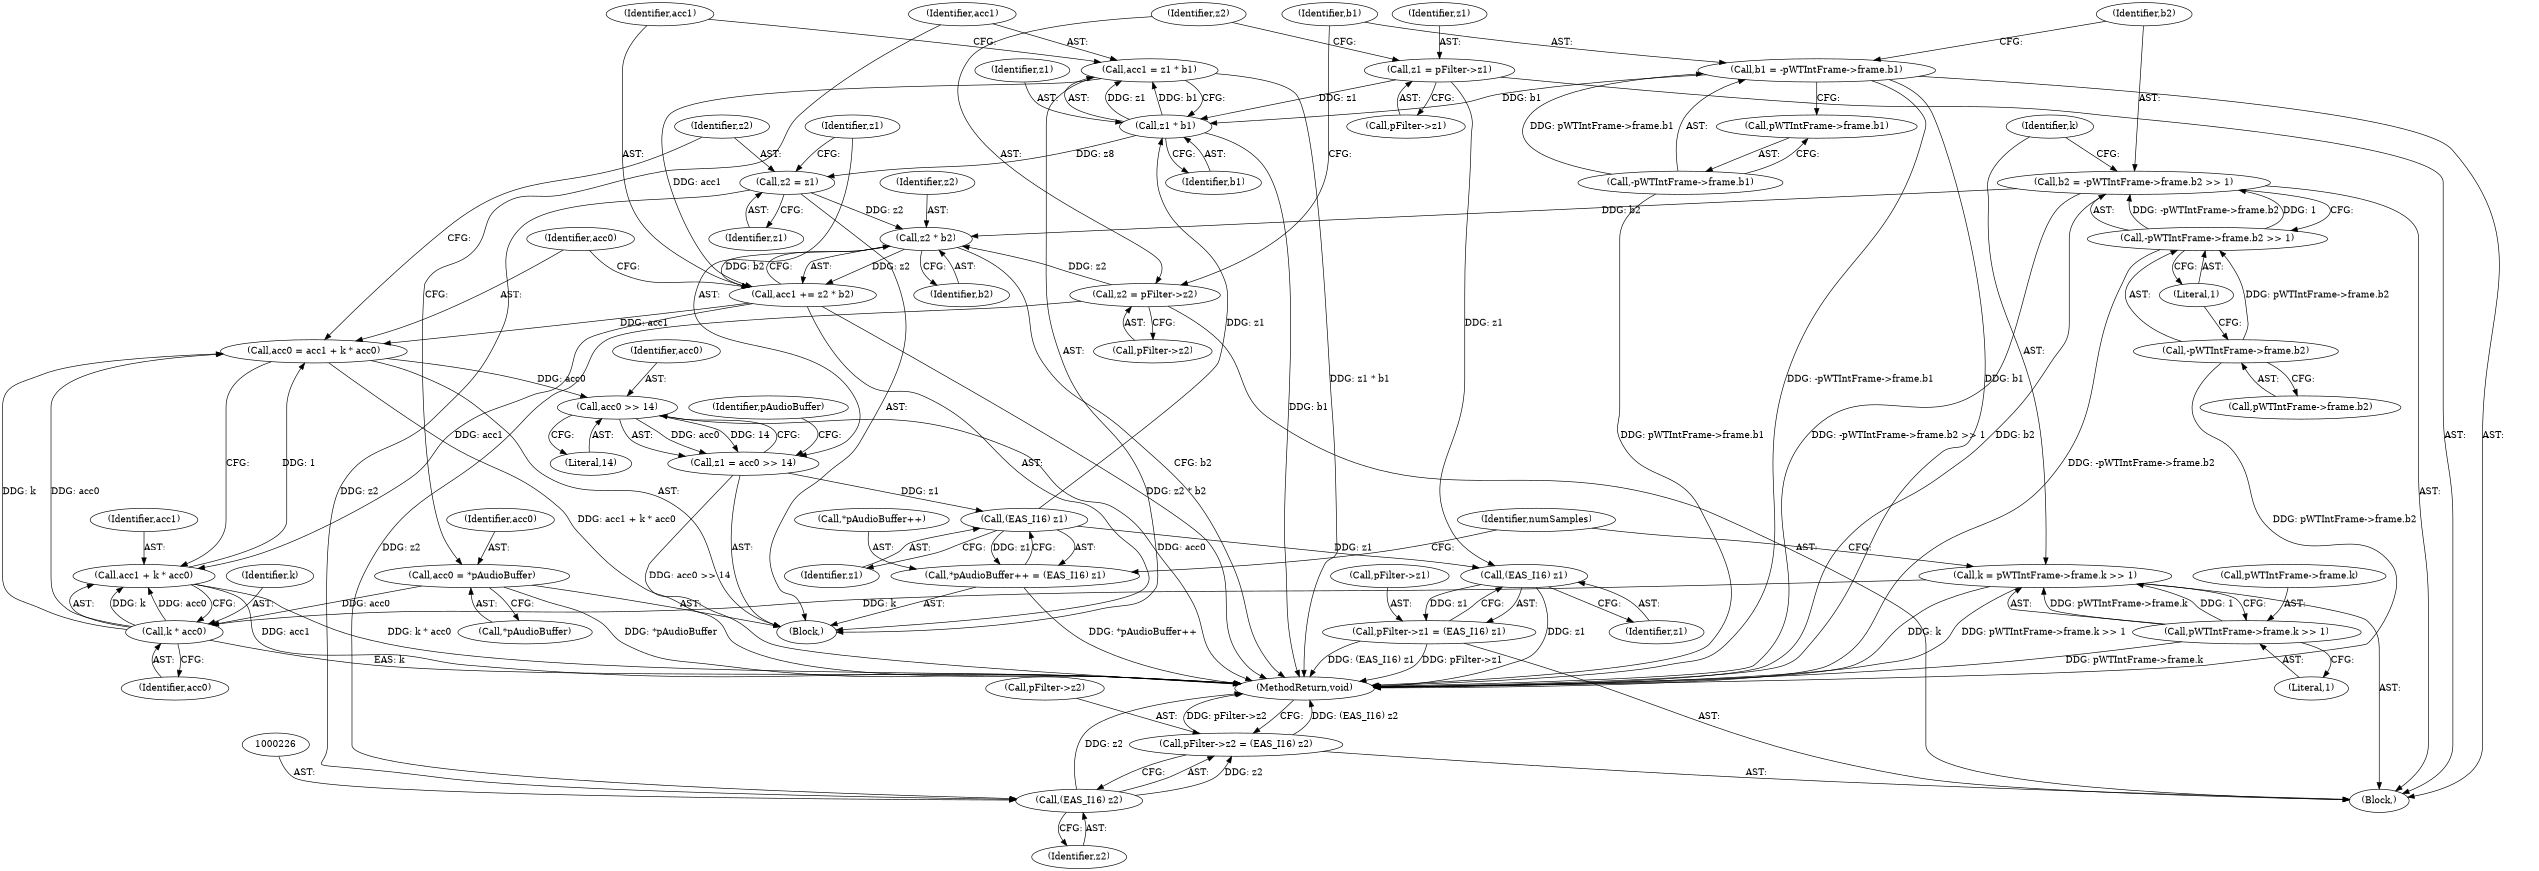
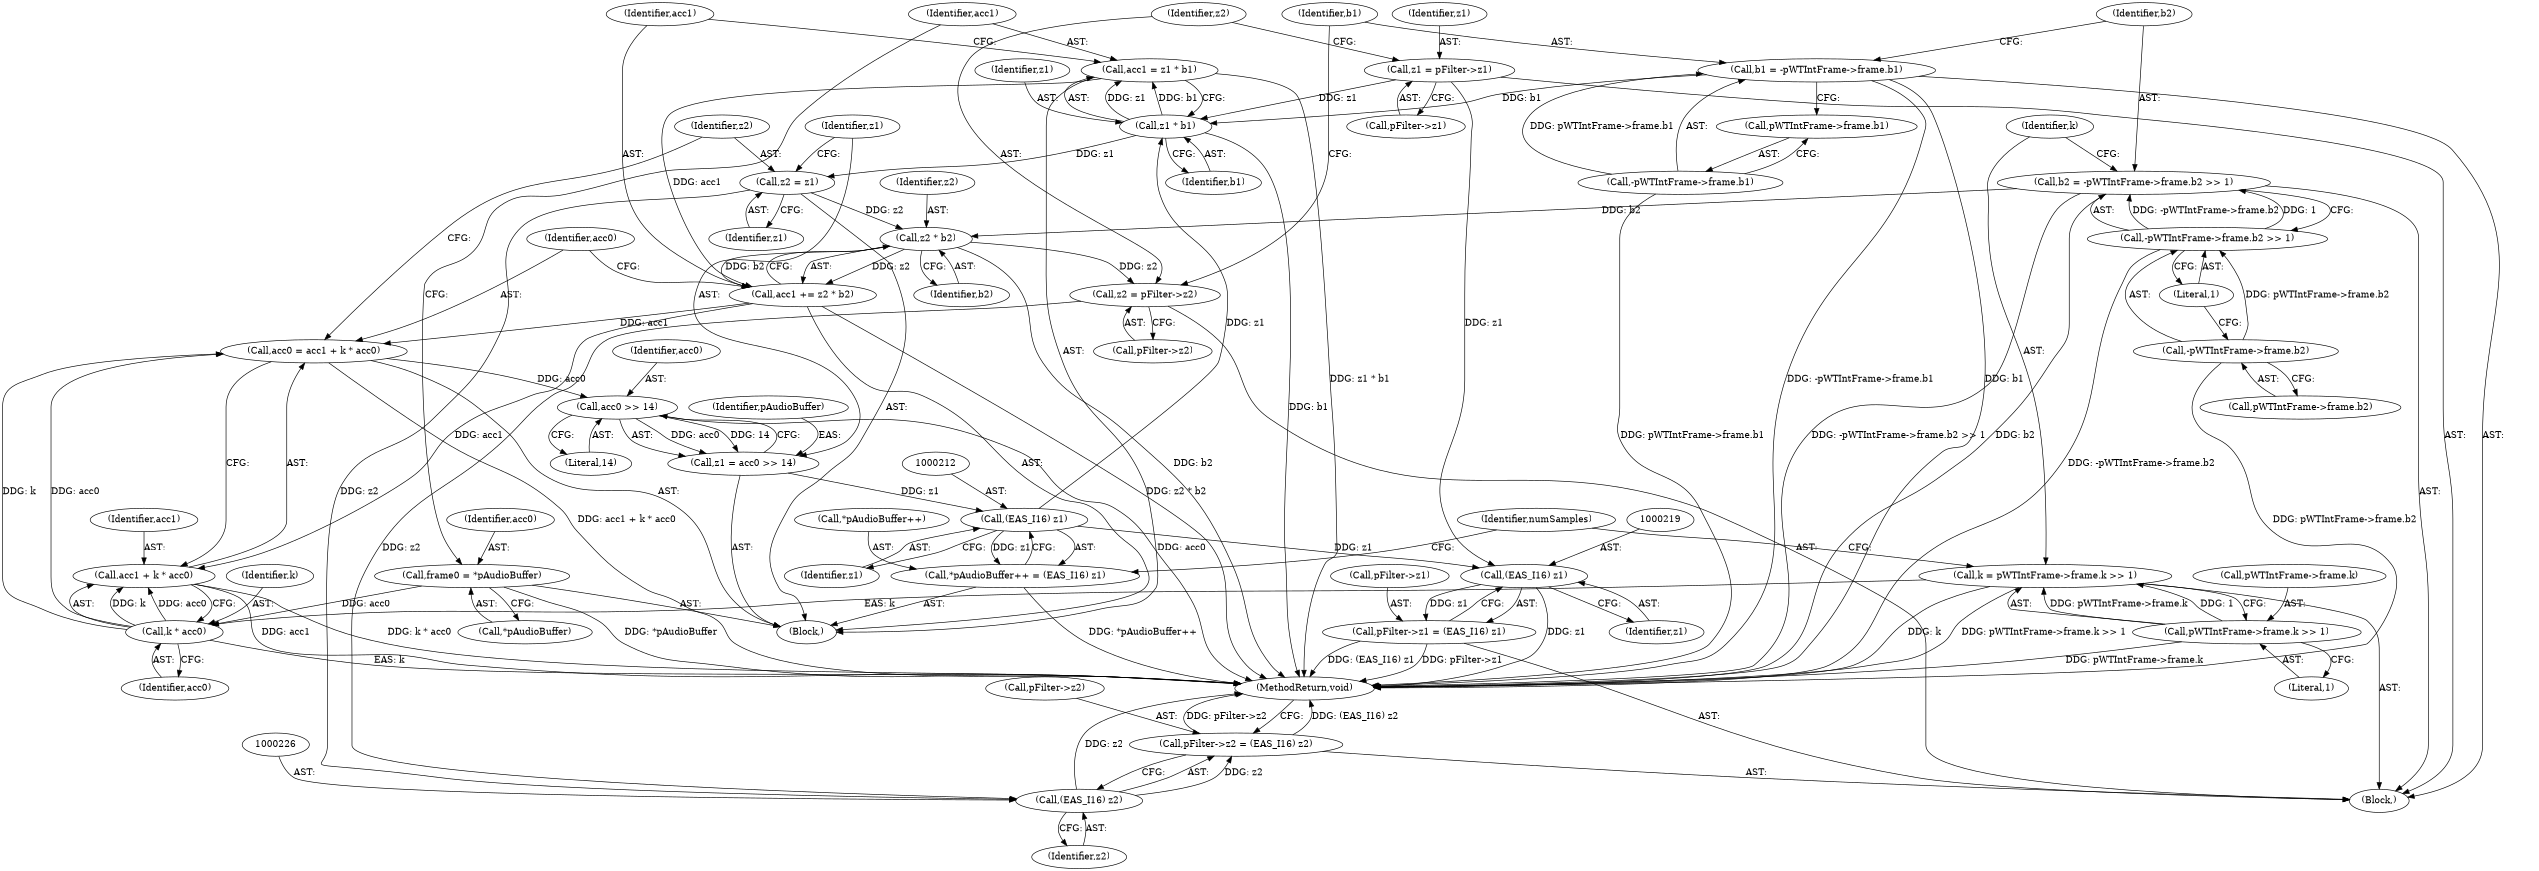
(1095, 155) -> (1095, 155)
(1041, 263) -> (1053, 250)
(832, 436) -> (832, 436)
(299, 464) -> (299, 464)
none -> (936, 464)
(1193, 464) -> (1193, 464)
none -> (1660, 520)
(472, 576) -> (472, 576)
(880, 604) -> (880, 604)
(860, 657) -> none
